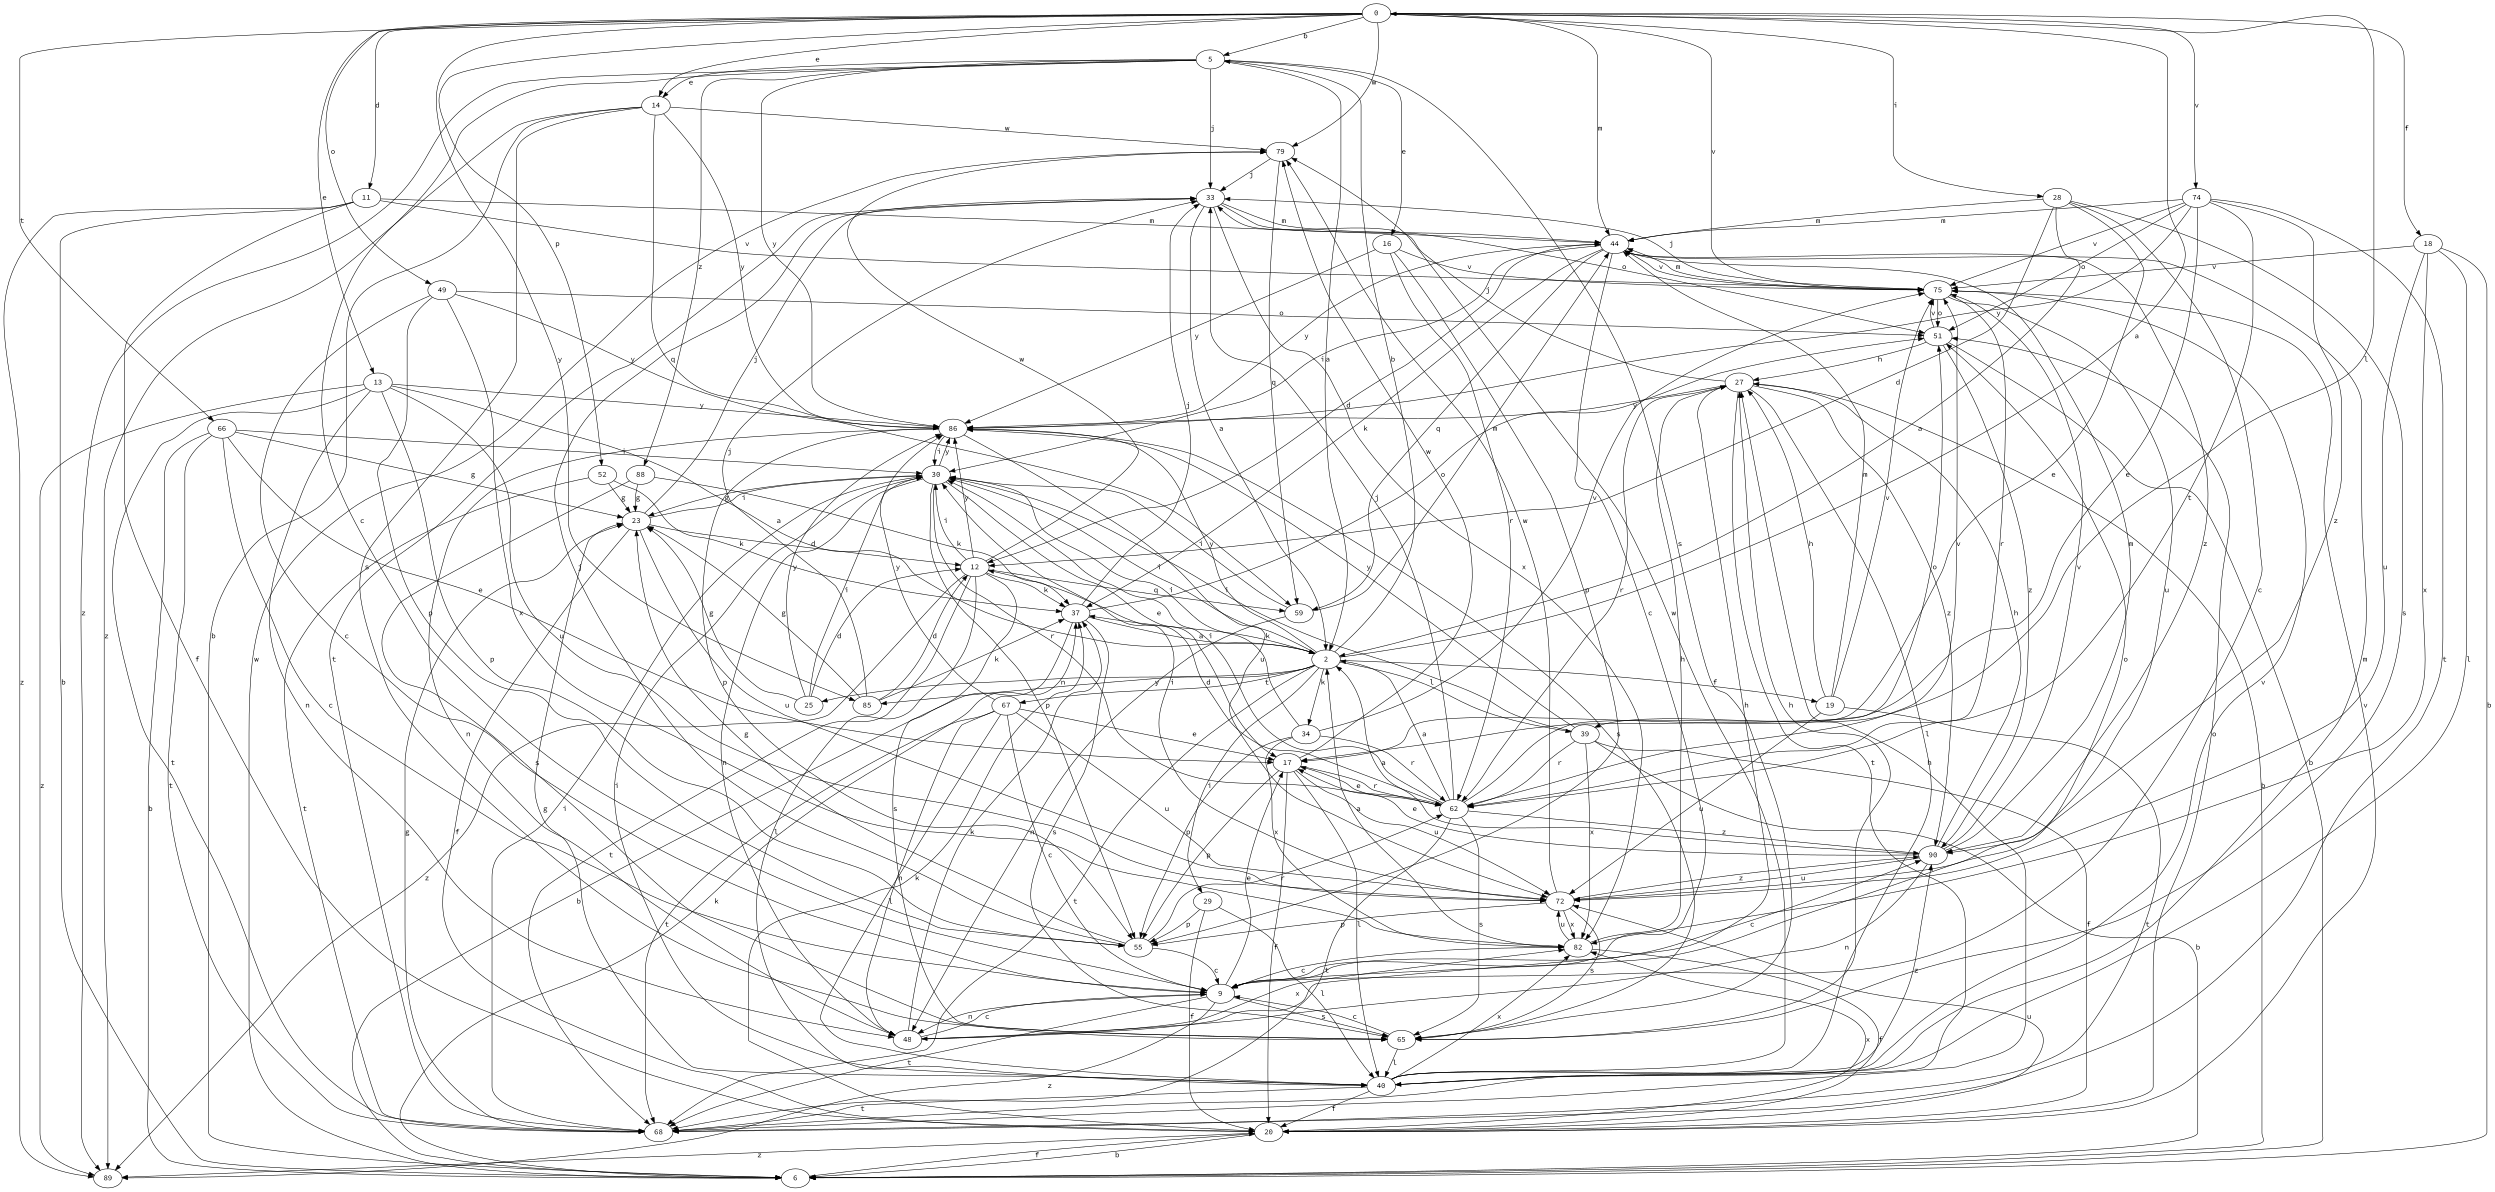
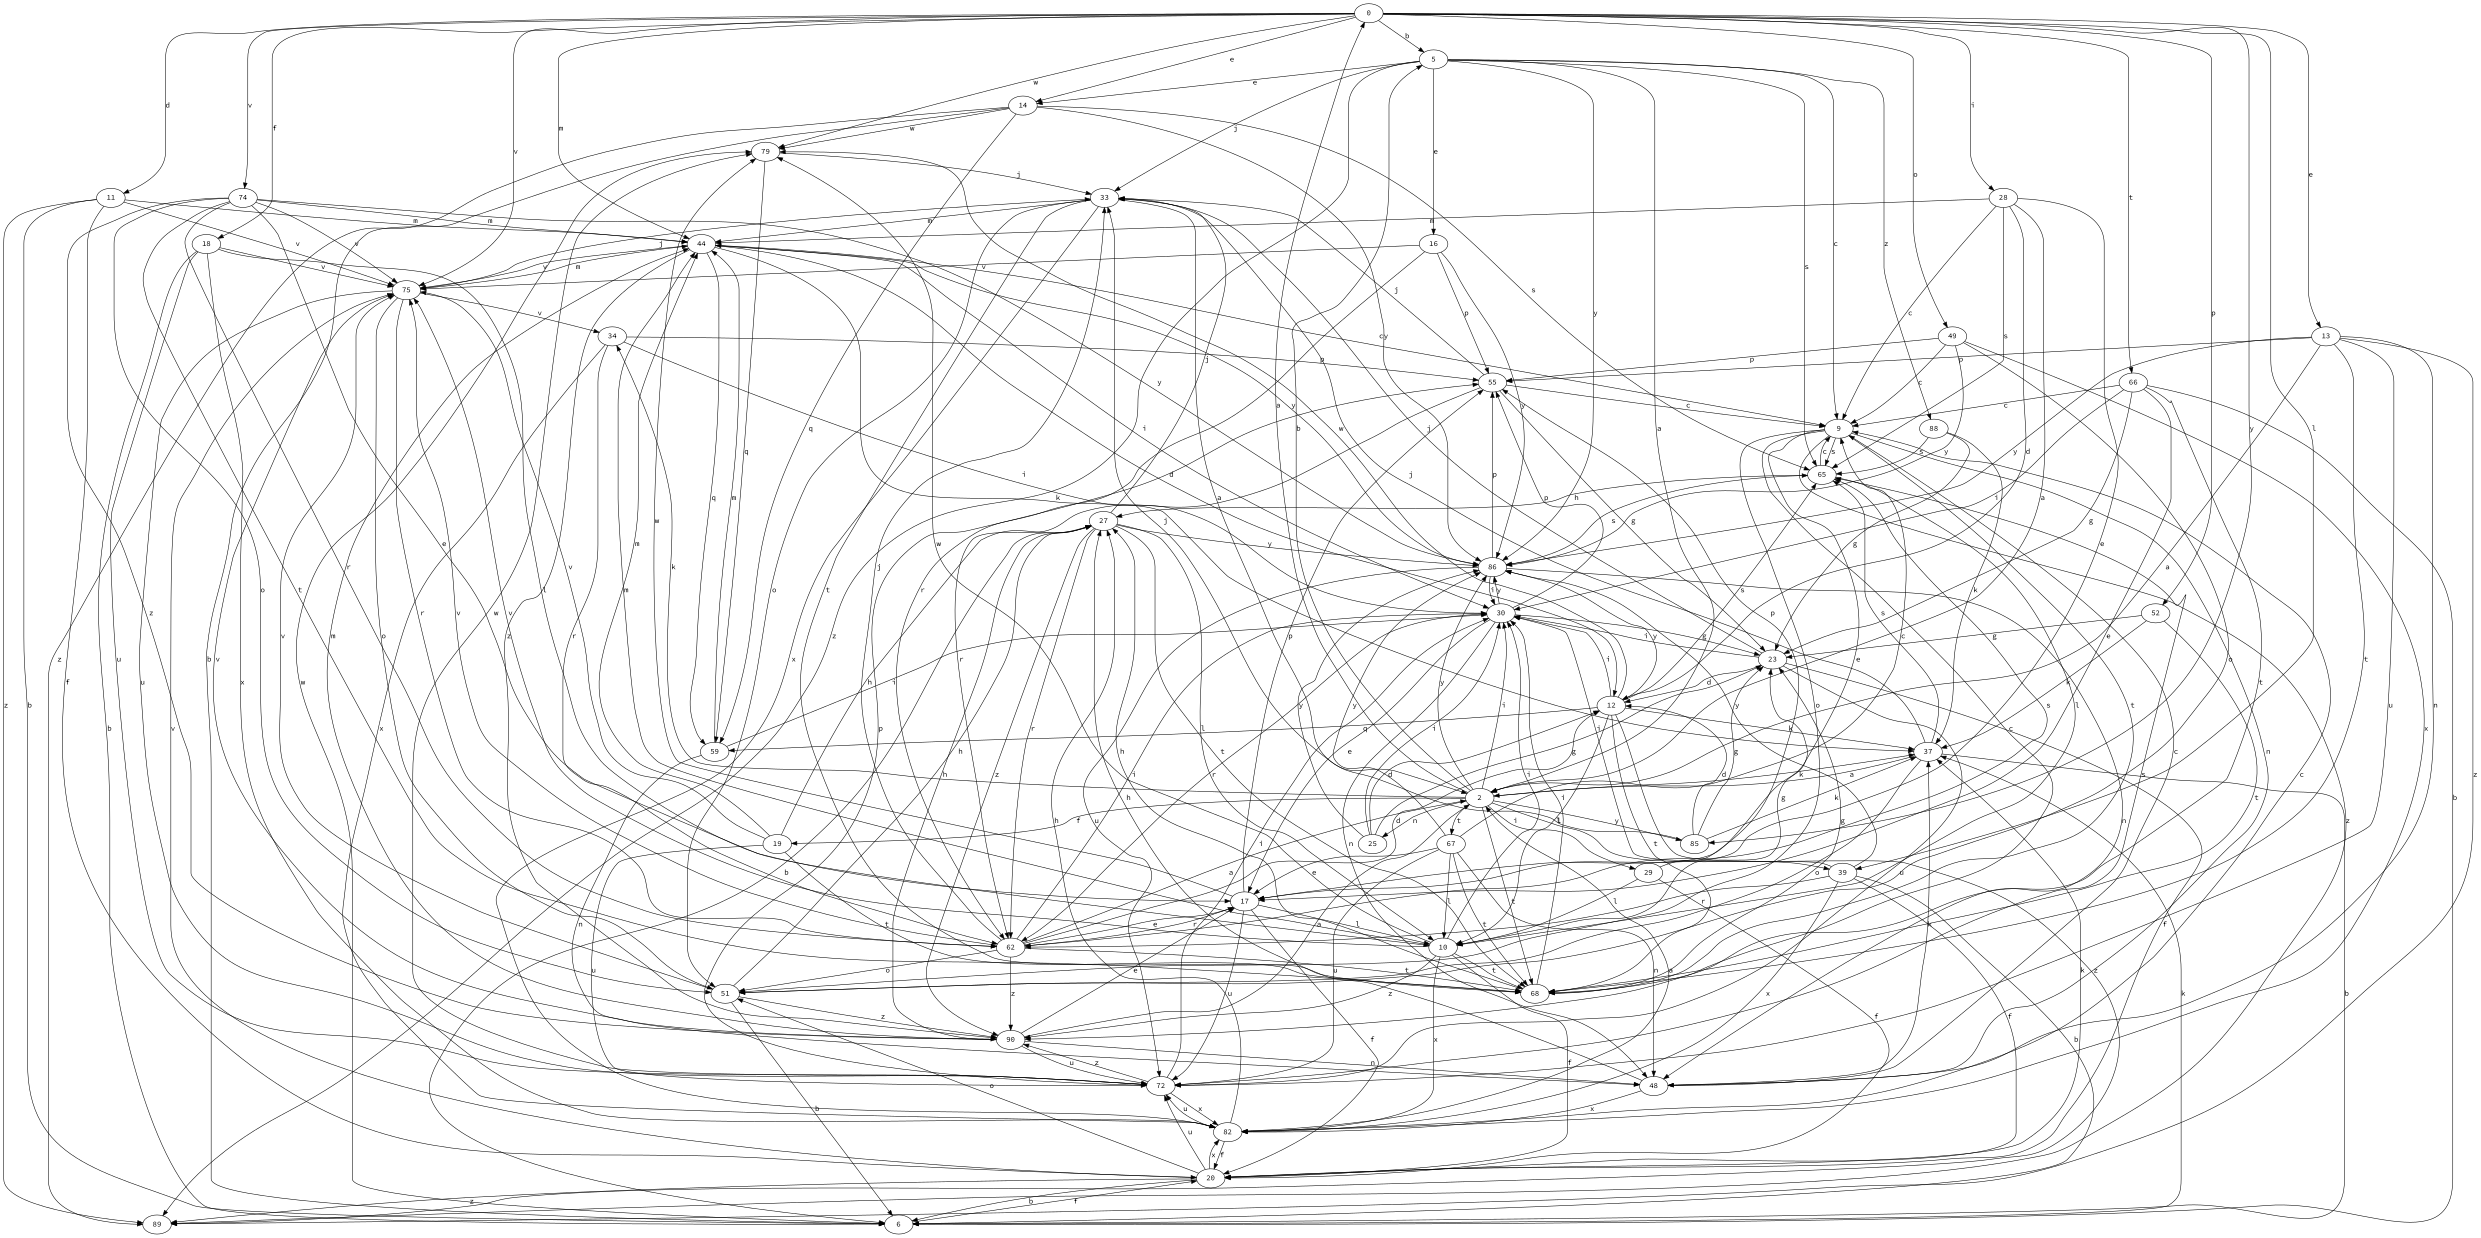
(1604, 464) -> (508, 310)
(2190, 498) -> (349, 567)
(1381, 1086) -> (1443, 948)
